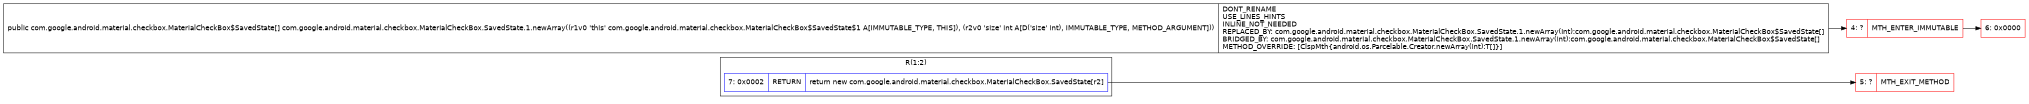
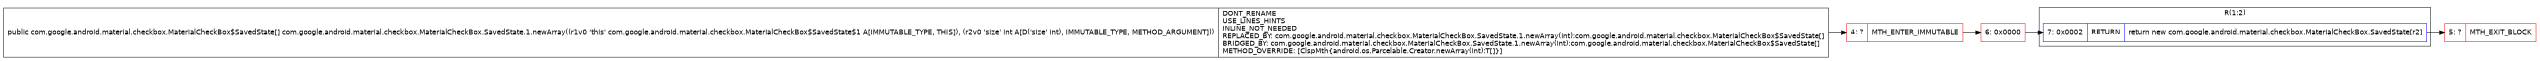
none -> (2032, 33)
(1915, 82) -> (2501, 32)
